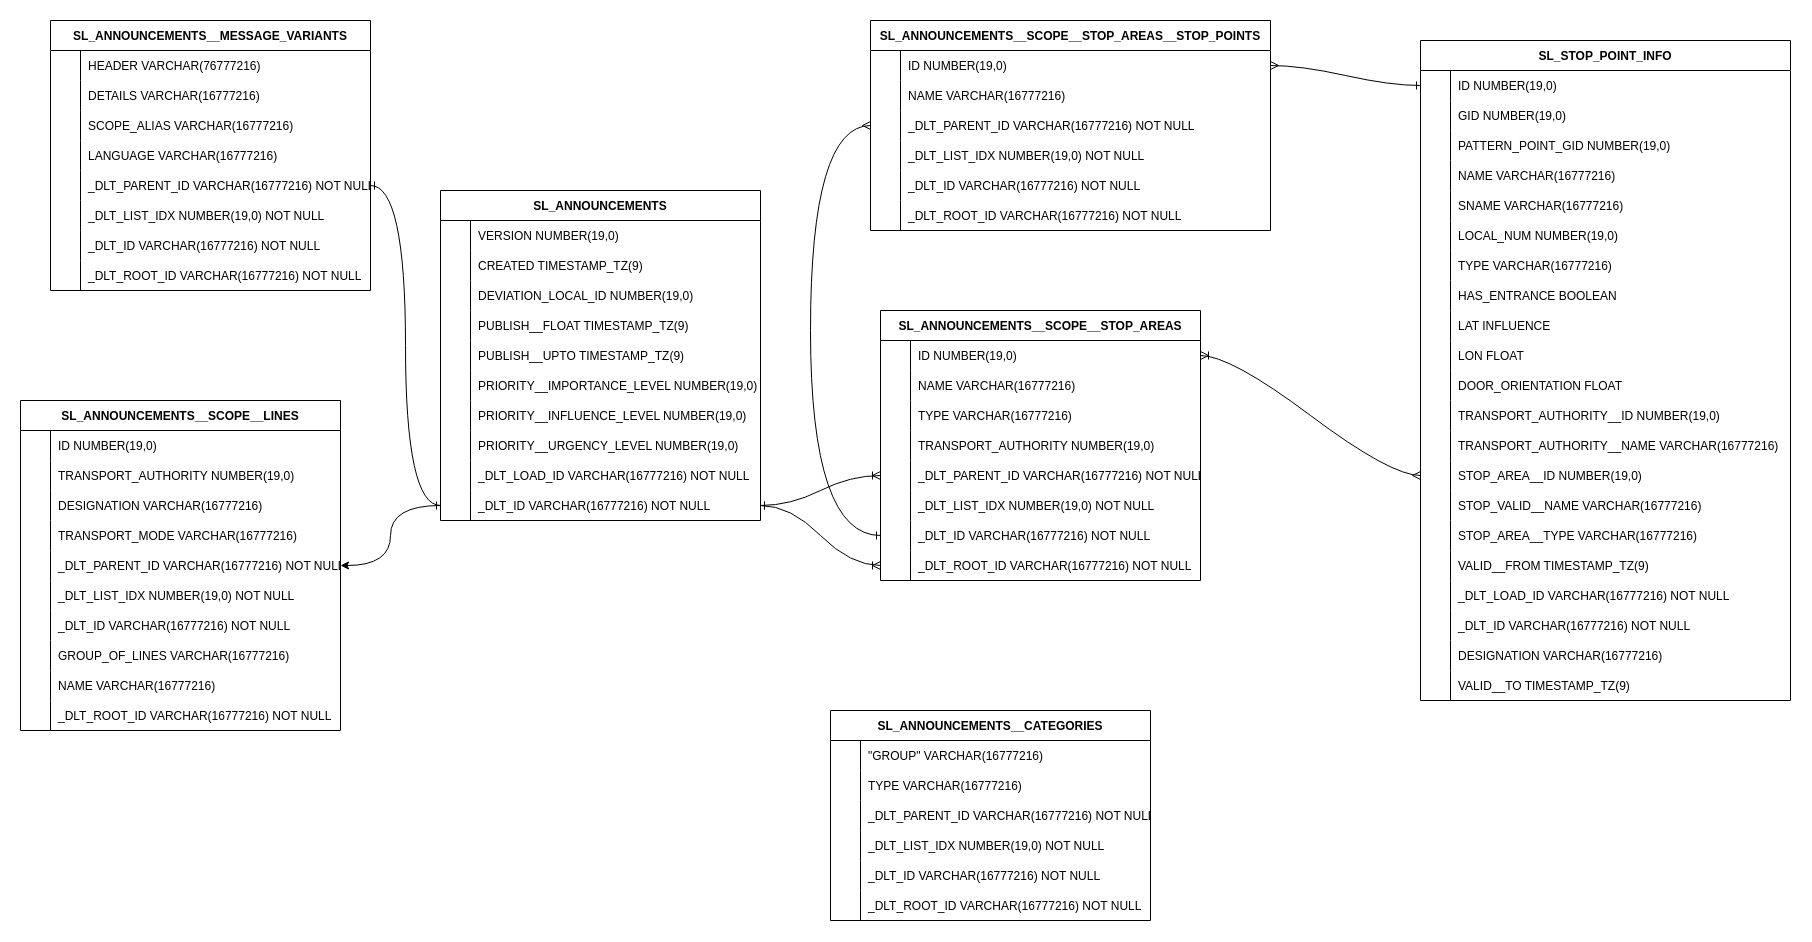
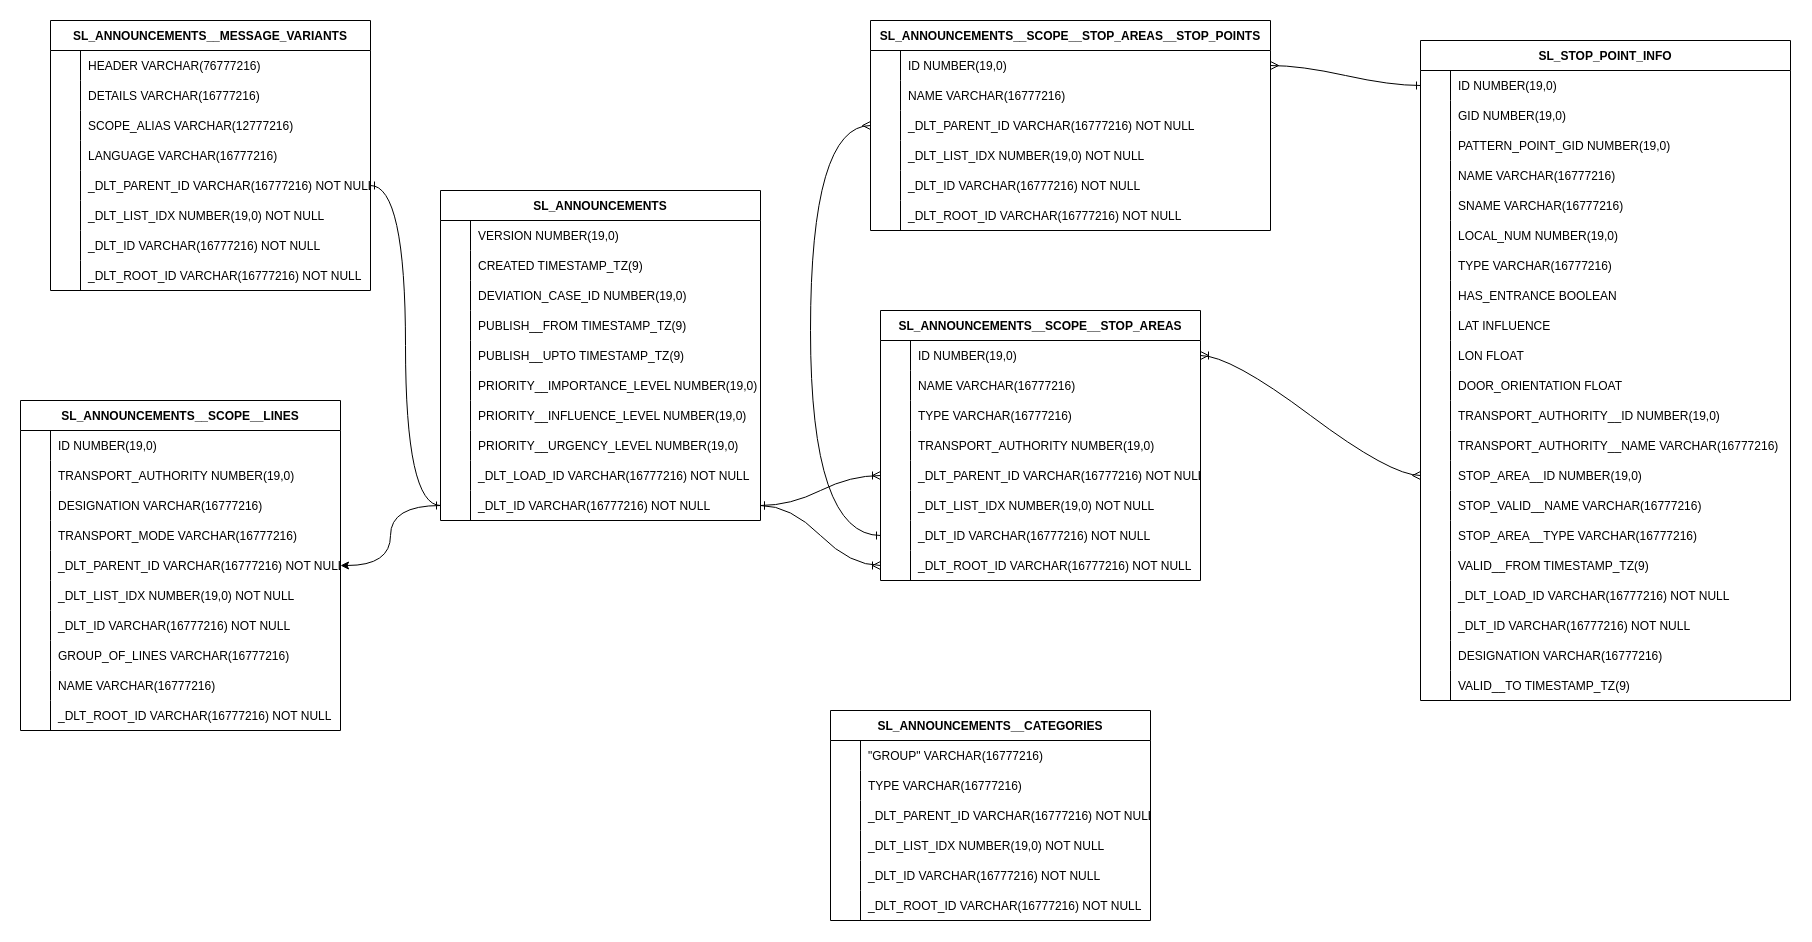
(184, 126) -> (184, 126)
(579, 296) -> (576, 296)
(577, 326) -> (574, 326)
